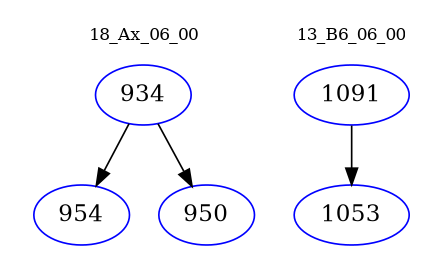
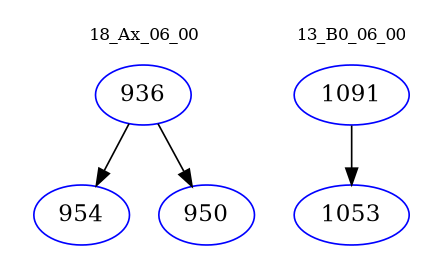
(352, 36) -> (352, 36)
(143, 95) -> (143, 95)
